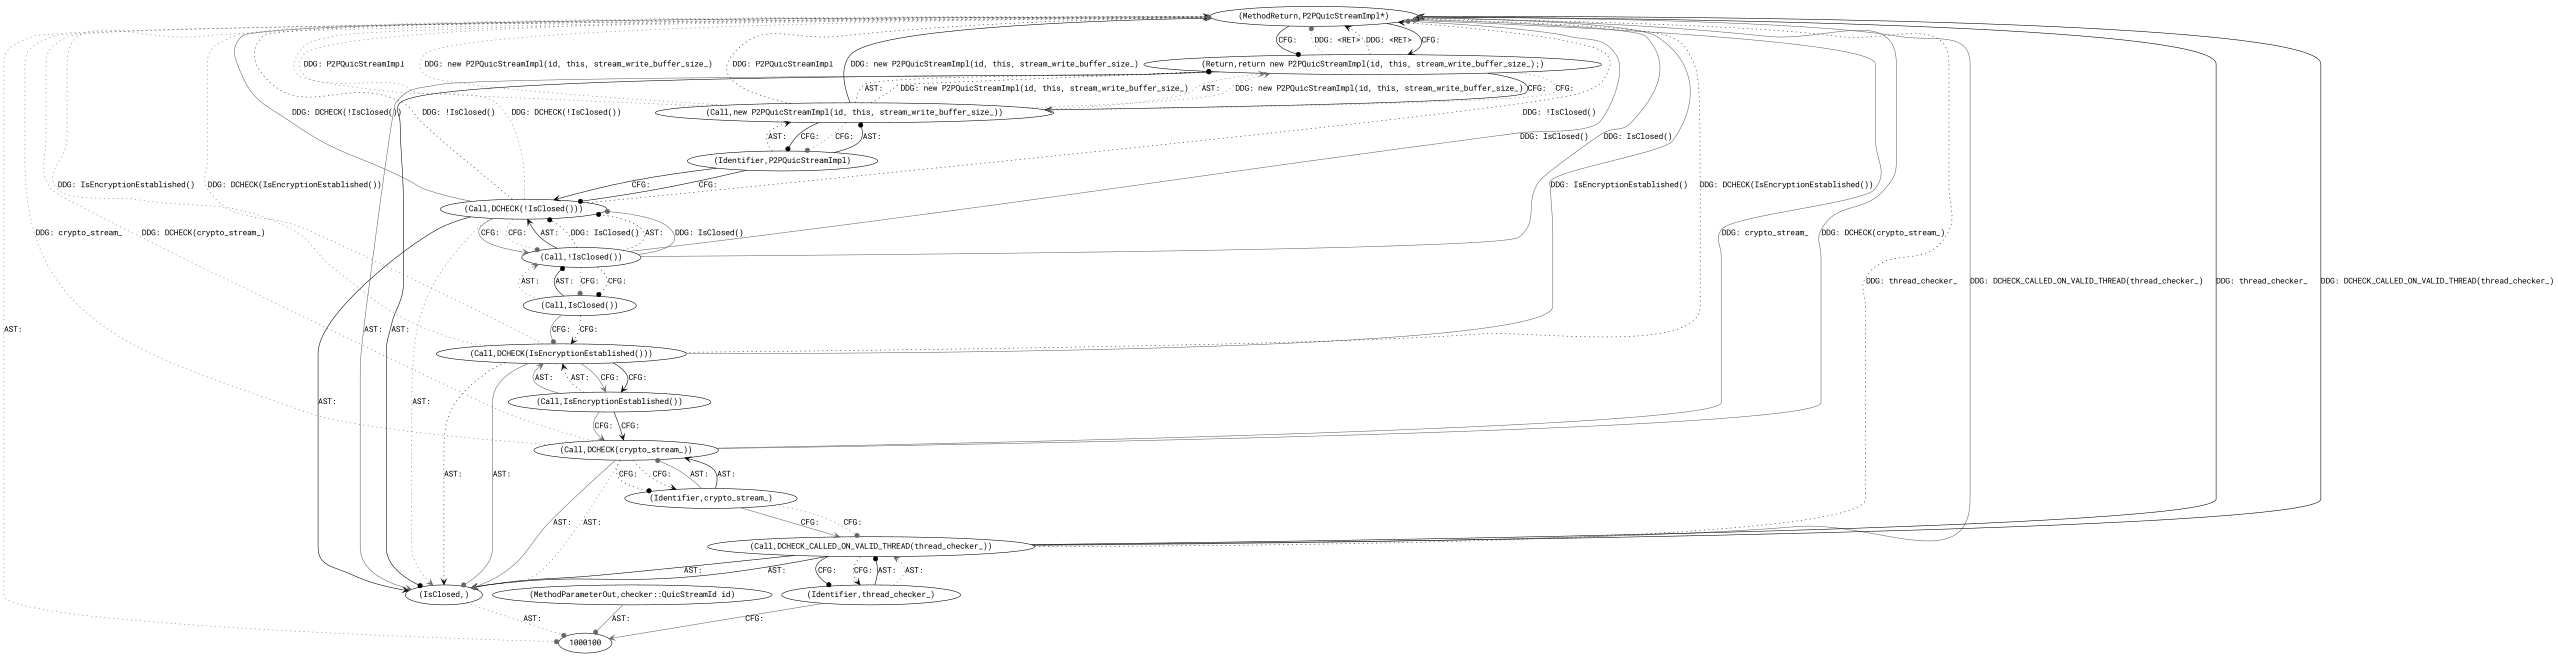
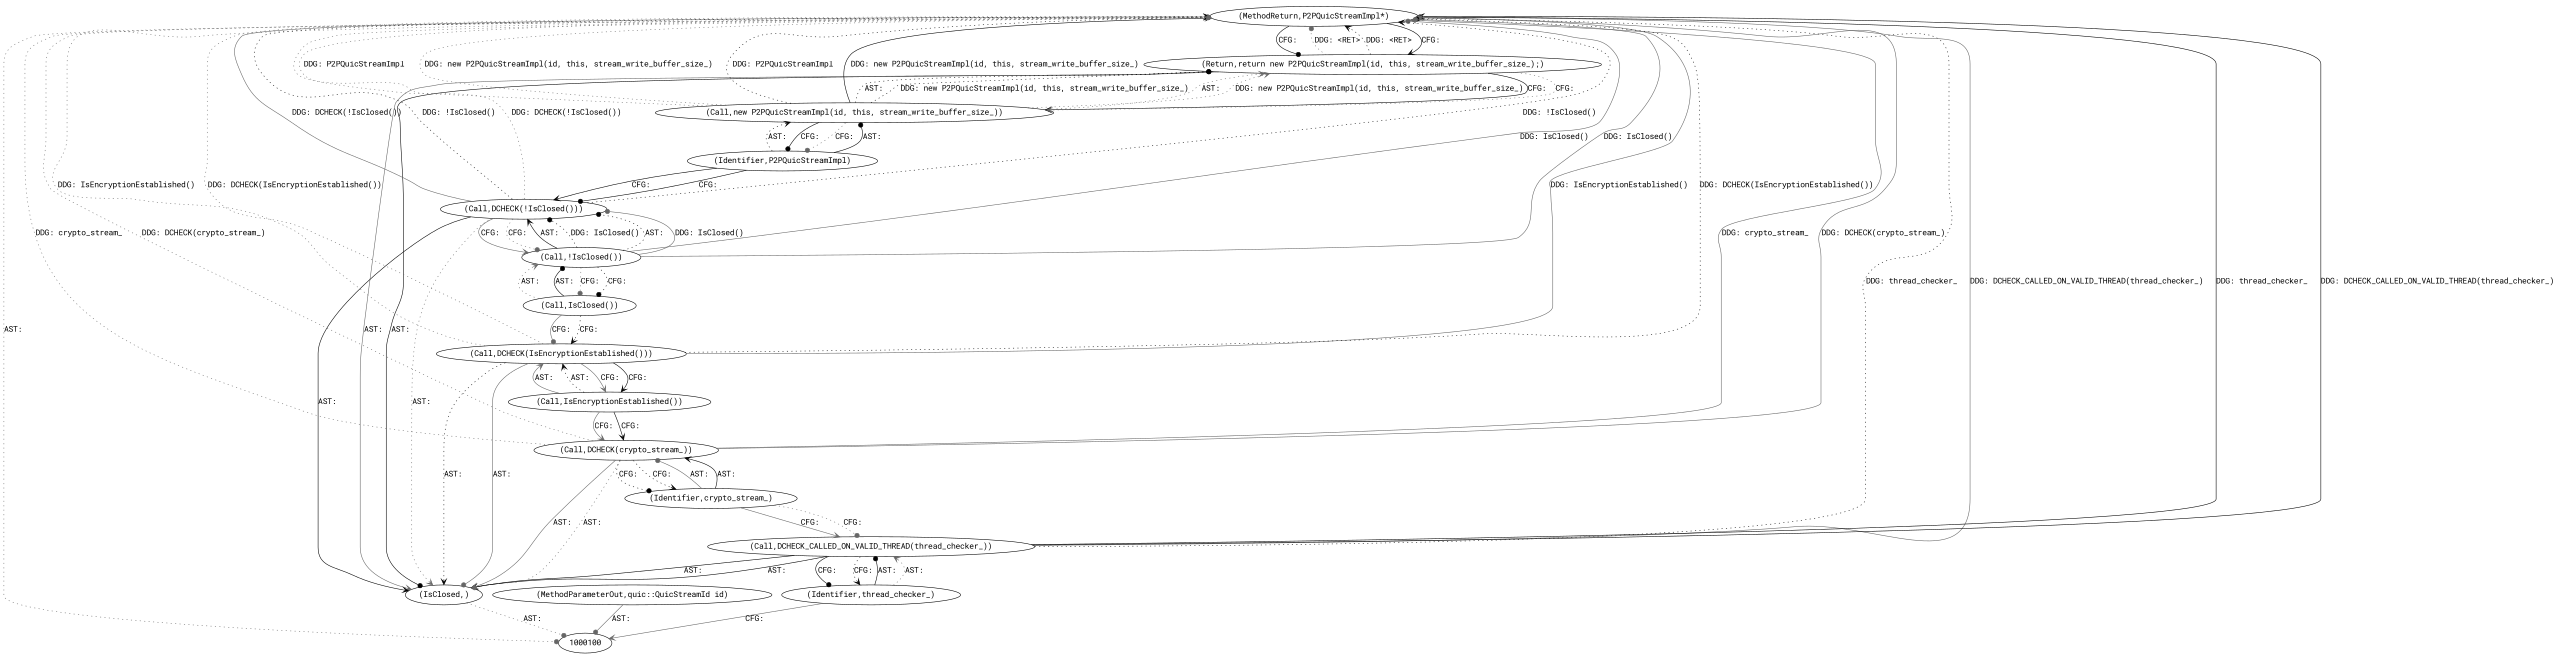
(632, 595) -> (632, 595)
